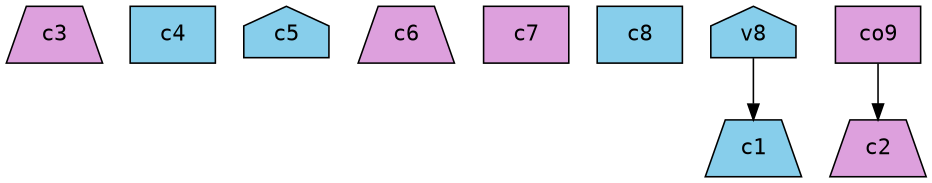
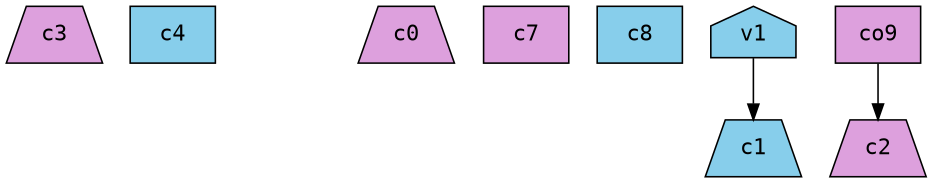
(286, 35) -> none
(406, 35) -> (406, 35)
(753, 35) -> (753, 35)
